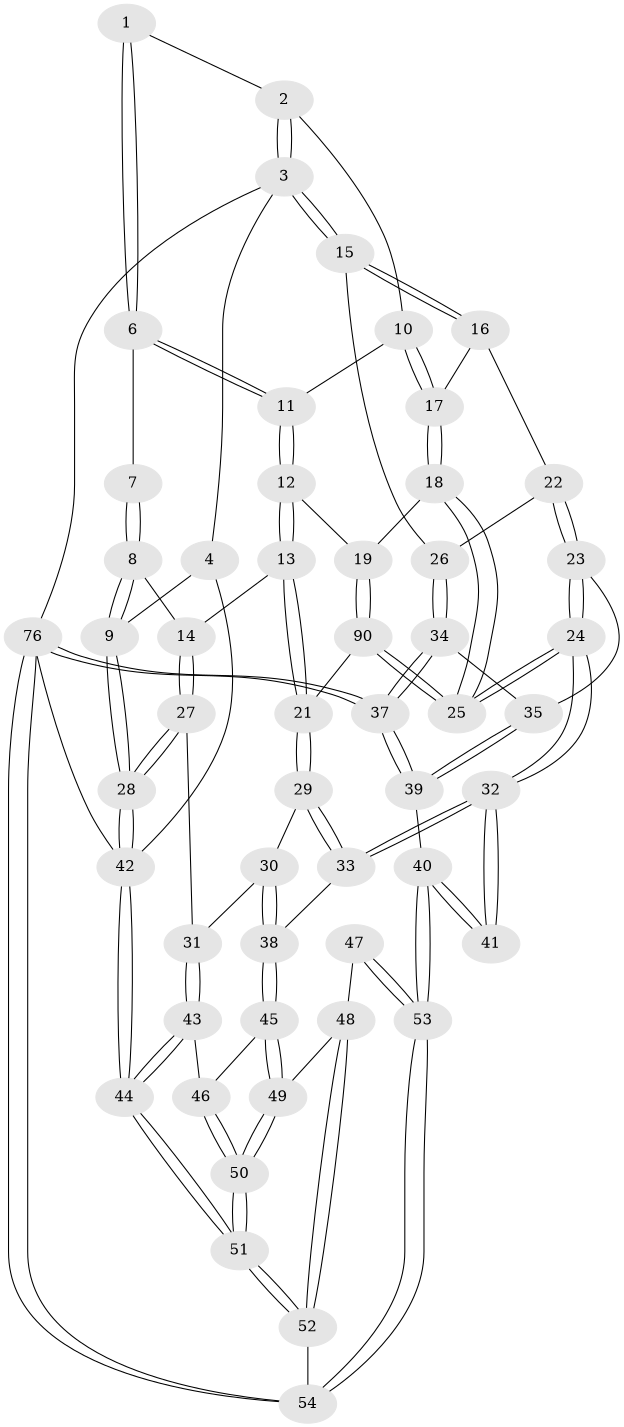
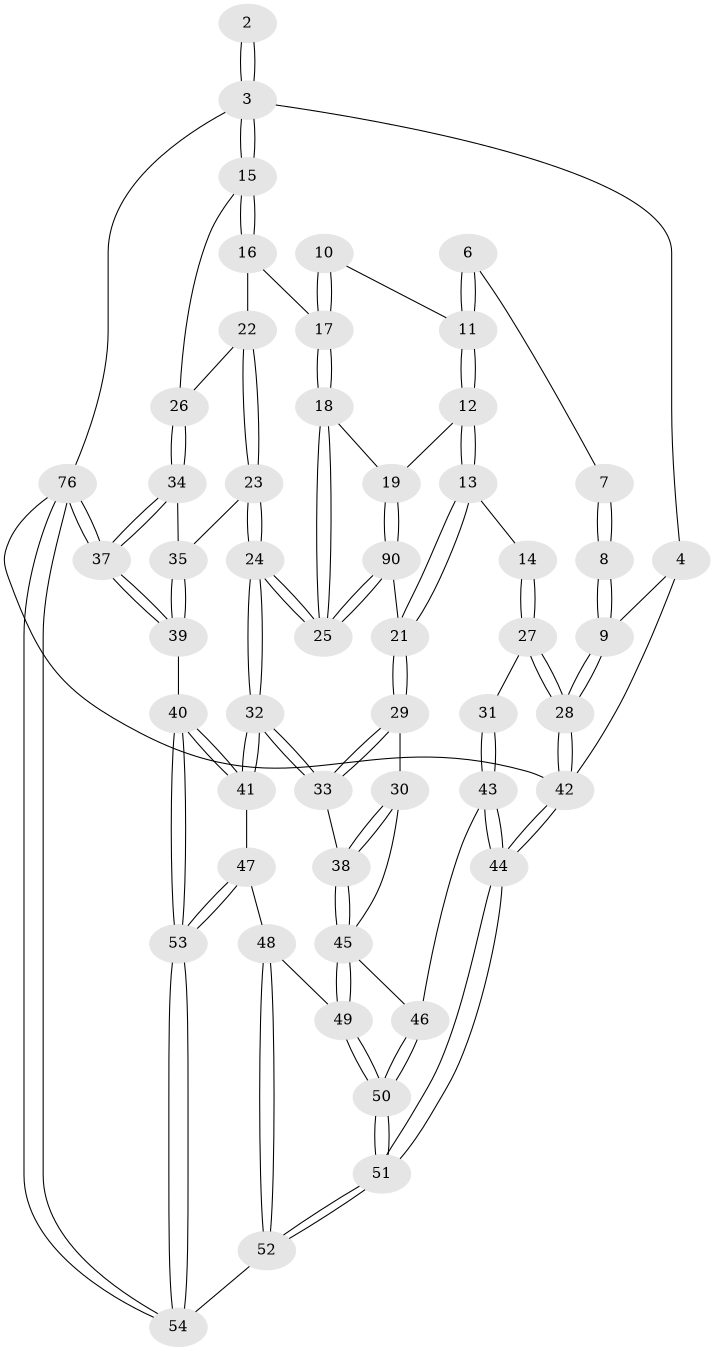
(127, 23) -> none
(368, 205) -> none
(164, 604) -> none
none -> (247, 829)
(231, 905) -> (385, 871)
